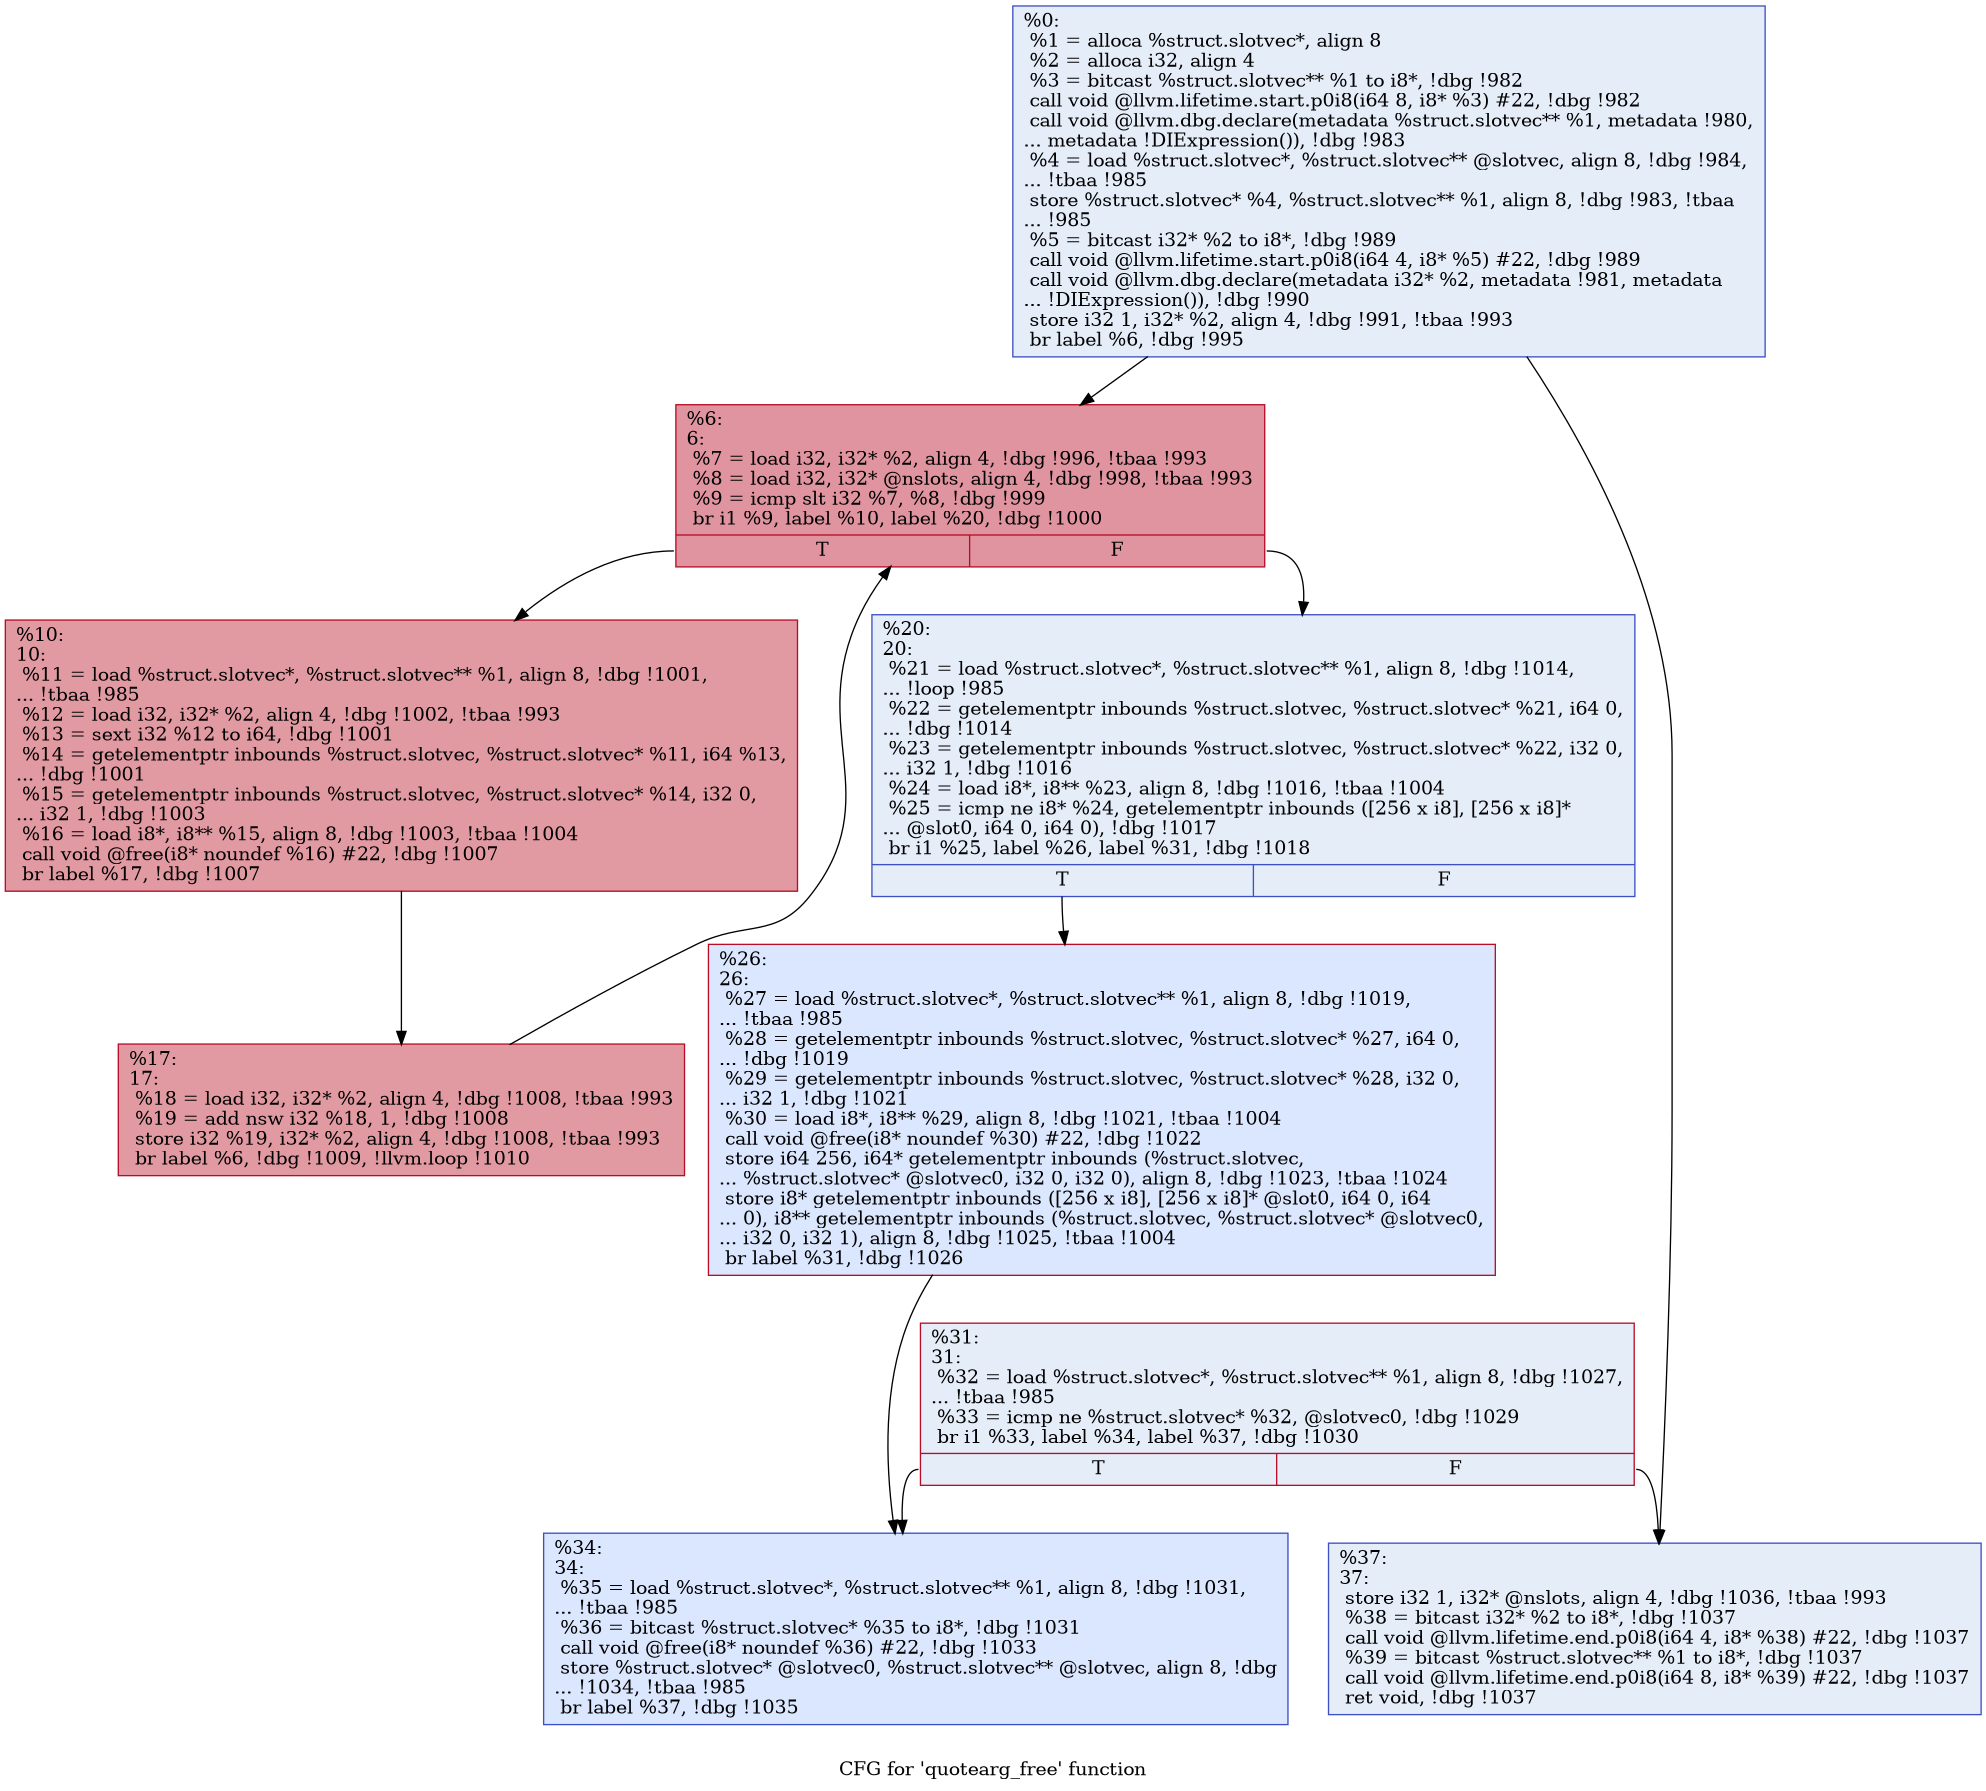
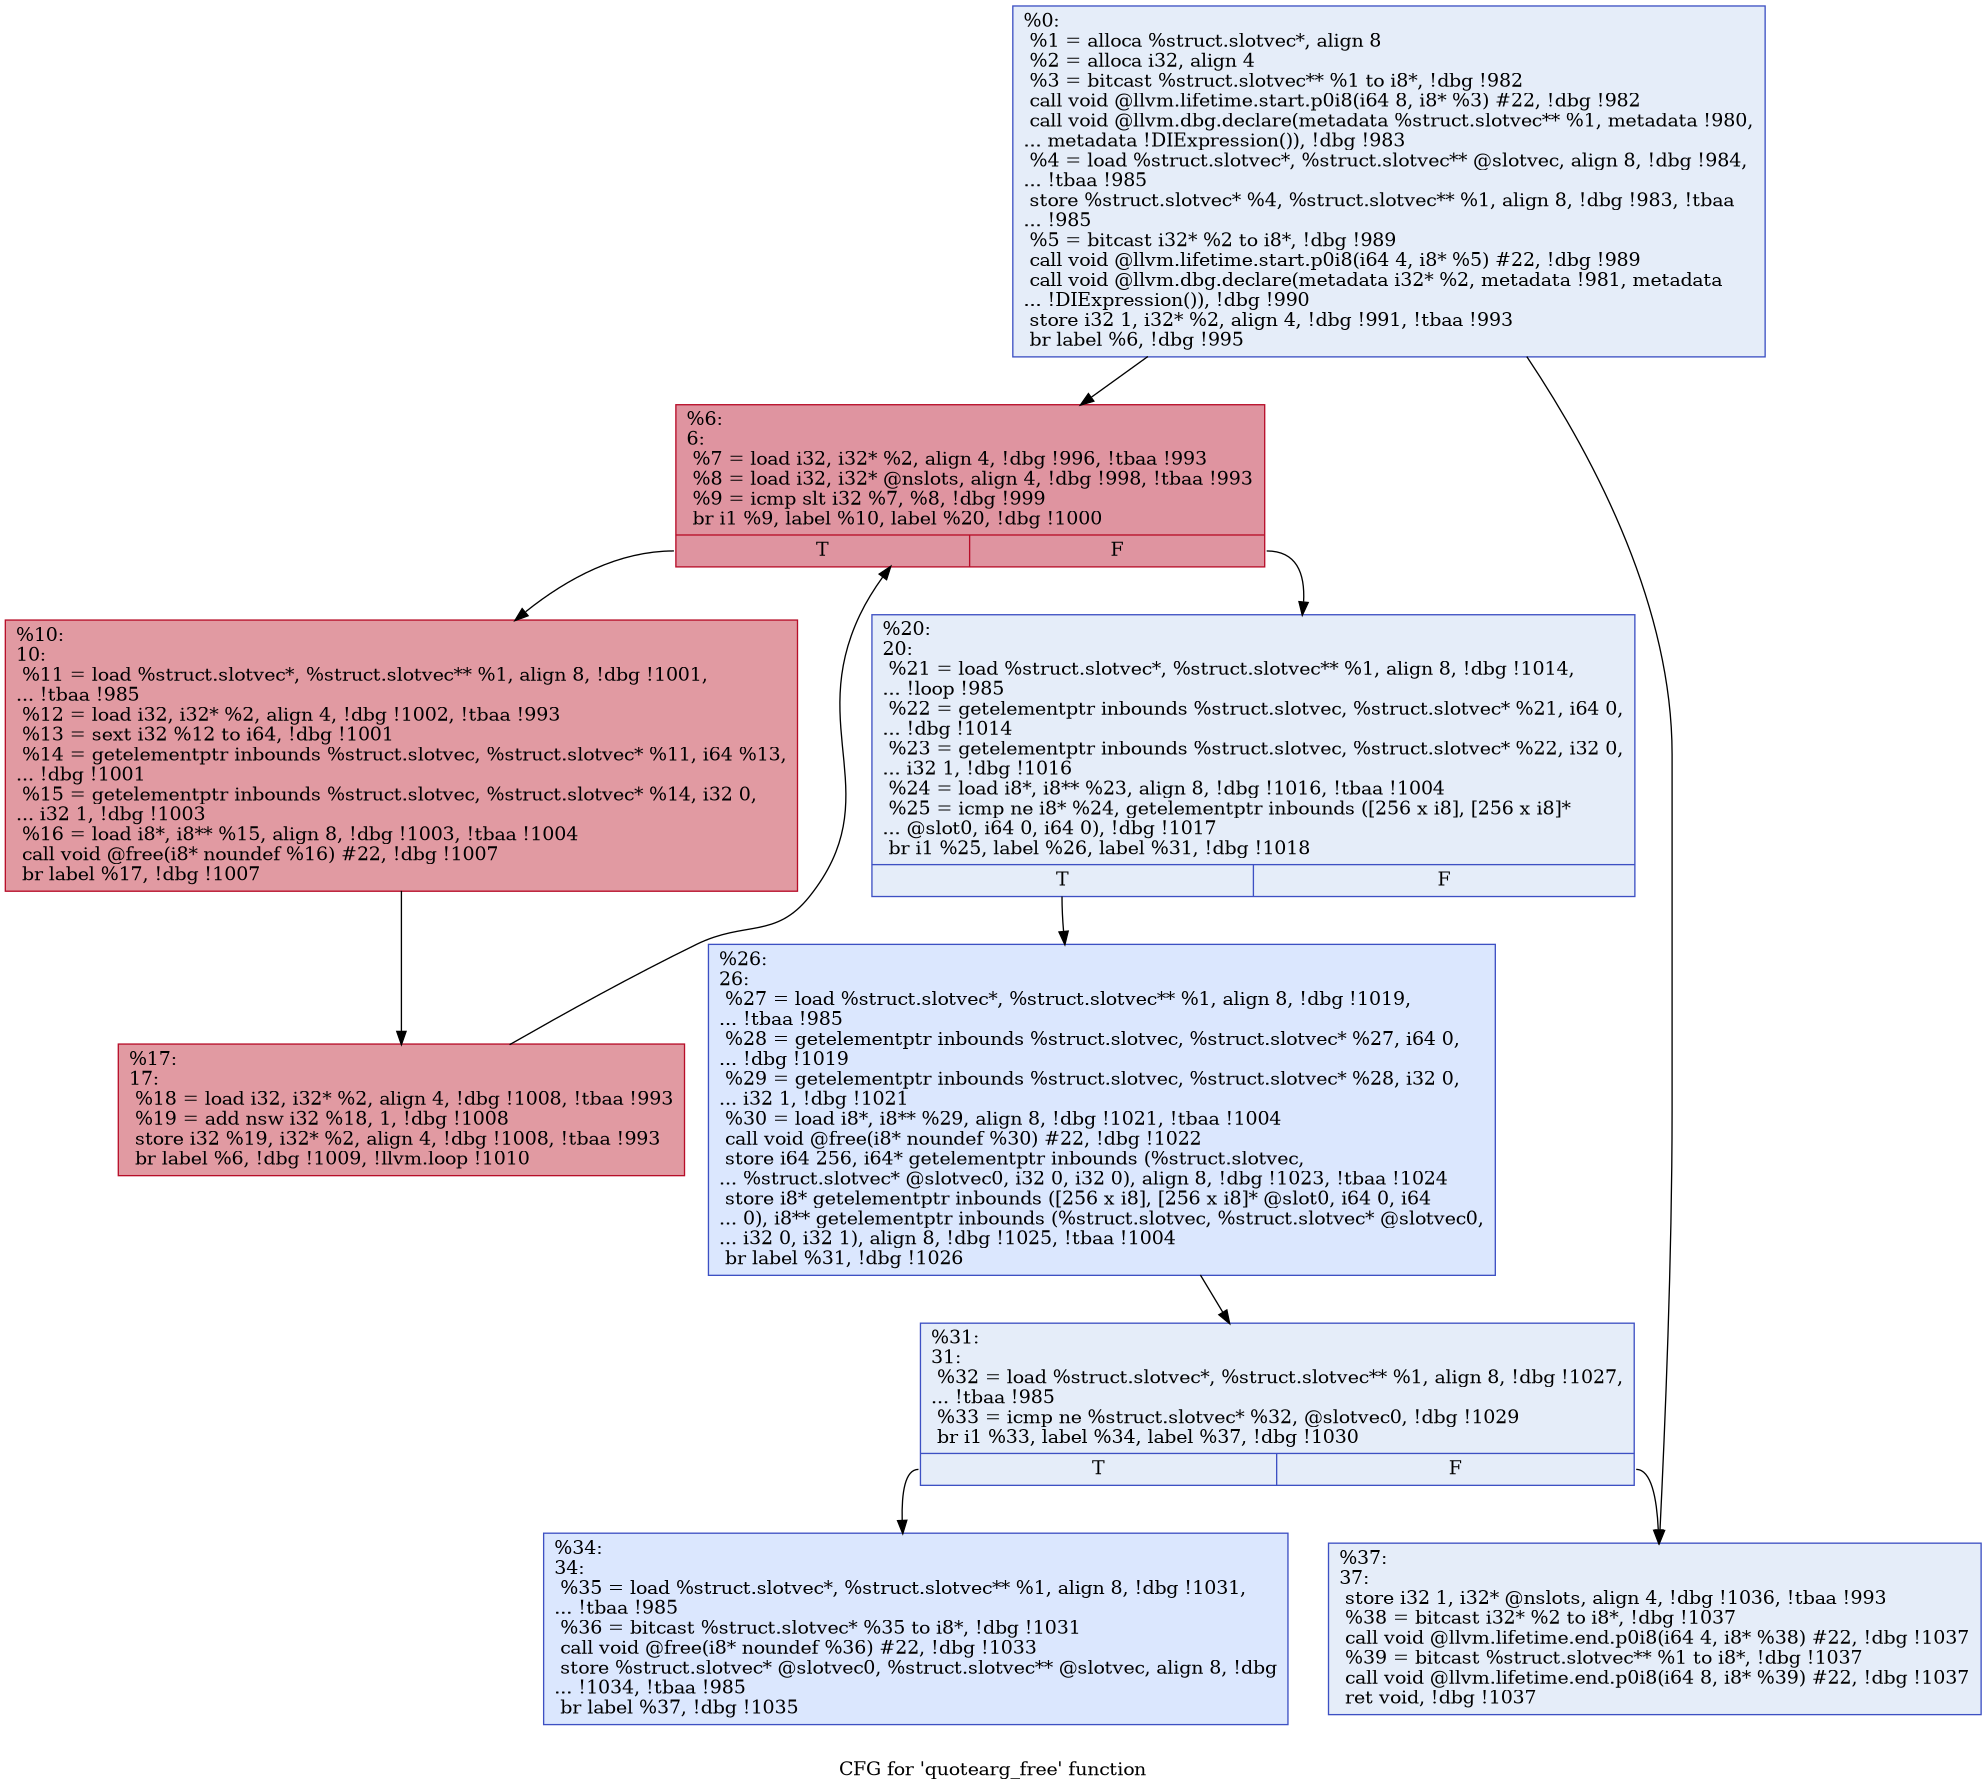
(1102, 1110) -> (1102, 1110)
(891, 1394) -> (1212, 1293)
(1277, 1404) -> (1277, 1404)
